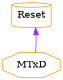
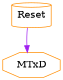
(36, 44) -> (27, 37)
